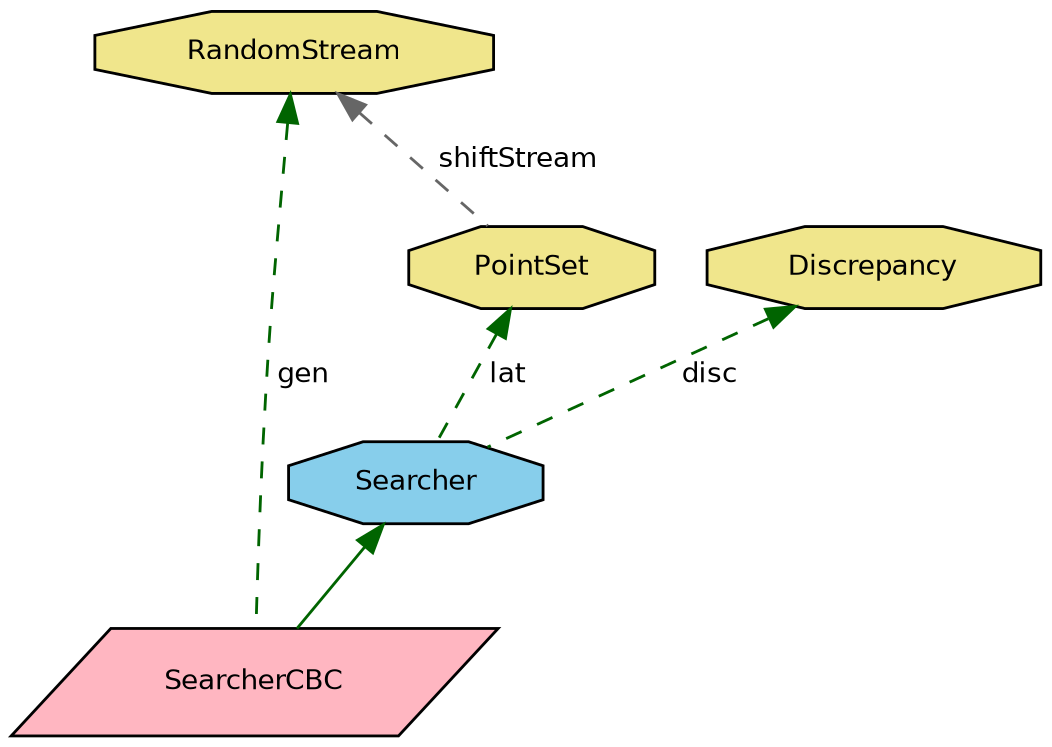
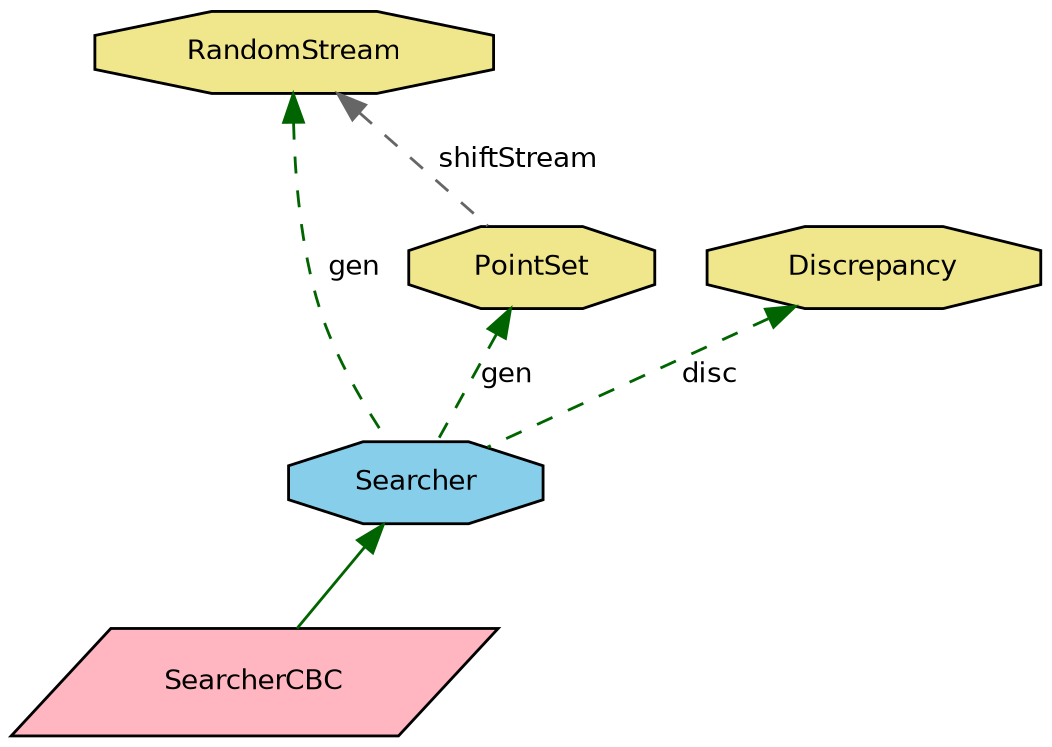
(267, 375) -> (314, 290)
(503, 375) -> (503, 375)
